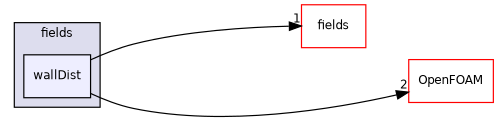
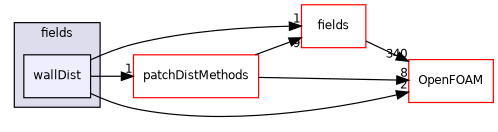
none -> (382, 49)
none -> (196, 76)
